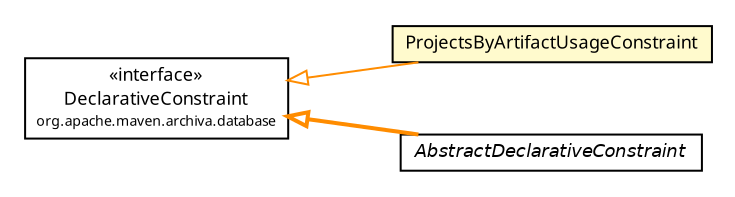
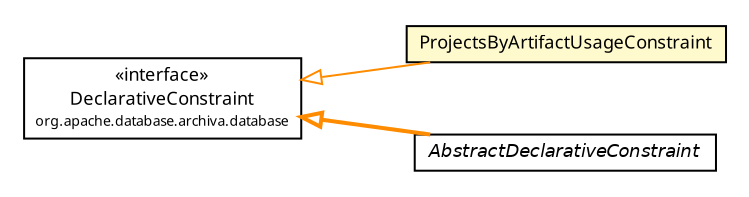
(157, 122) -> (163, 122)
